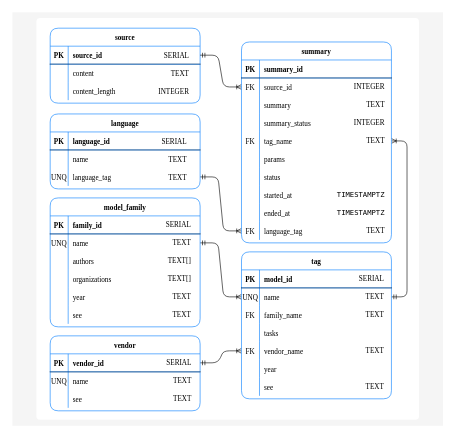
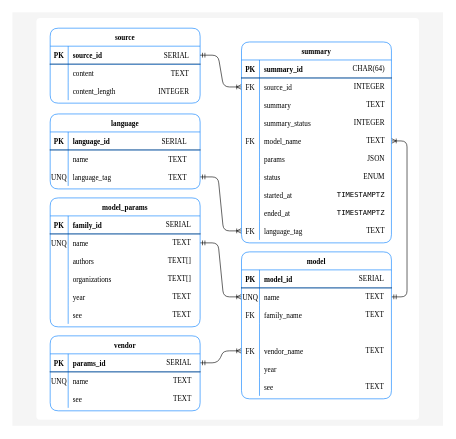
none -> (367, 69)
(280, 141) -> (283, 141)
none -> (367, 159)
none -> (367, 177)
(125, 207) -> (125, 207)
(316, 261) -> (316, 261)
(326, 333) -> none
(90, 363) -> (90, 363)
